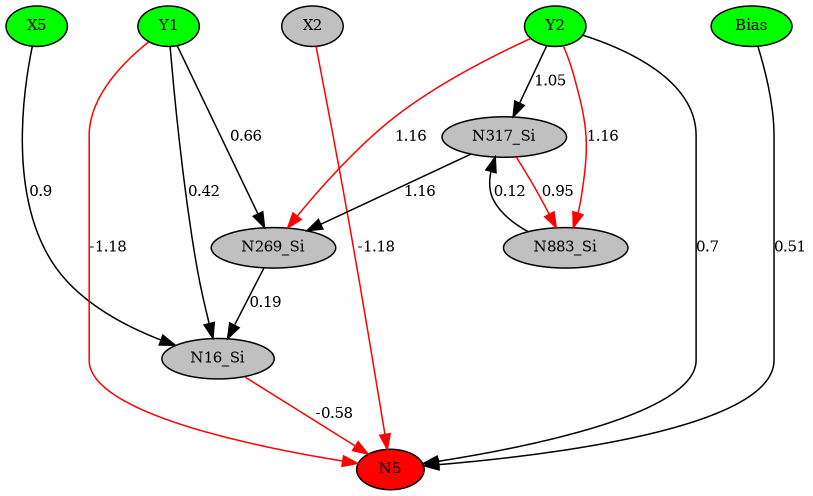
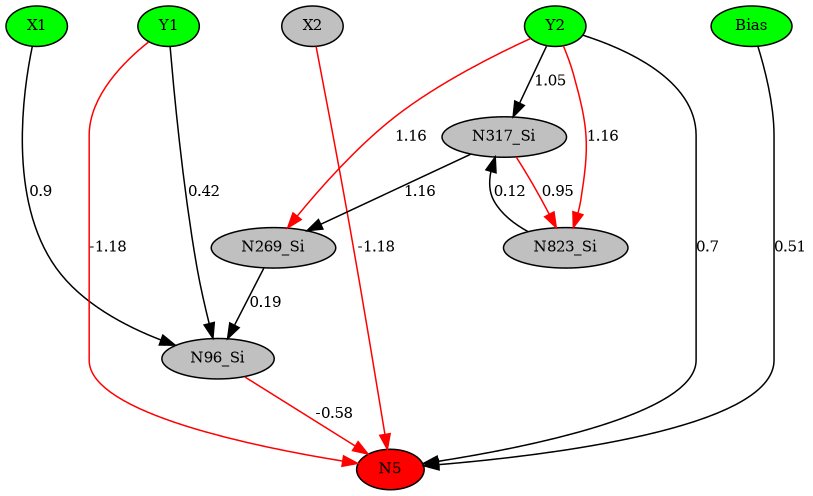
(37, 26) -> (37, 26)
(218, 130) -> none
(566, 248) -> (566, 248)
(218, 359) -> (218, 359)
